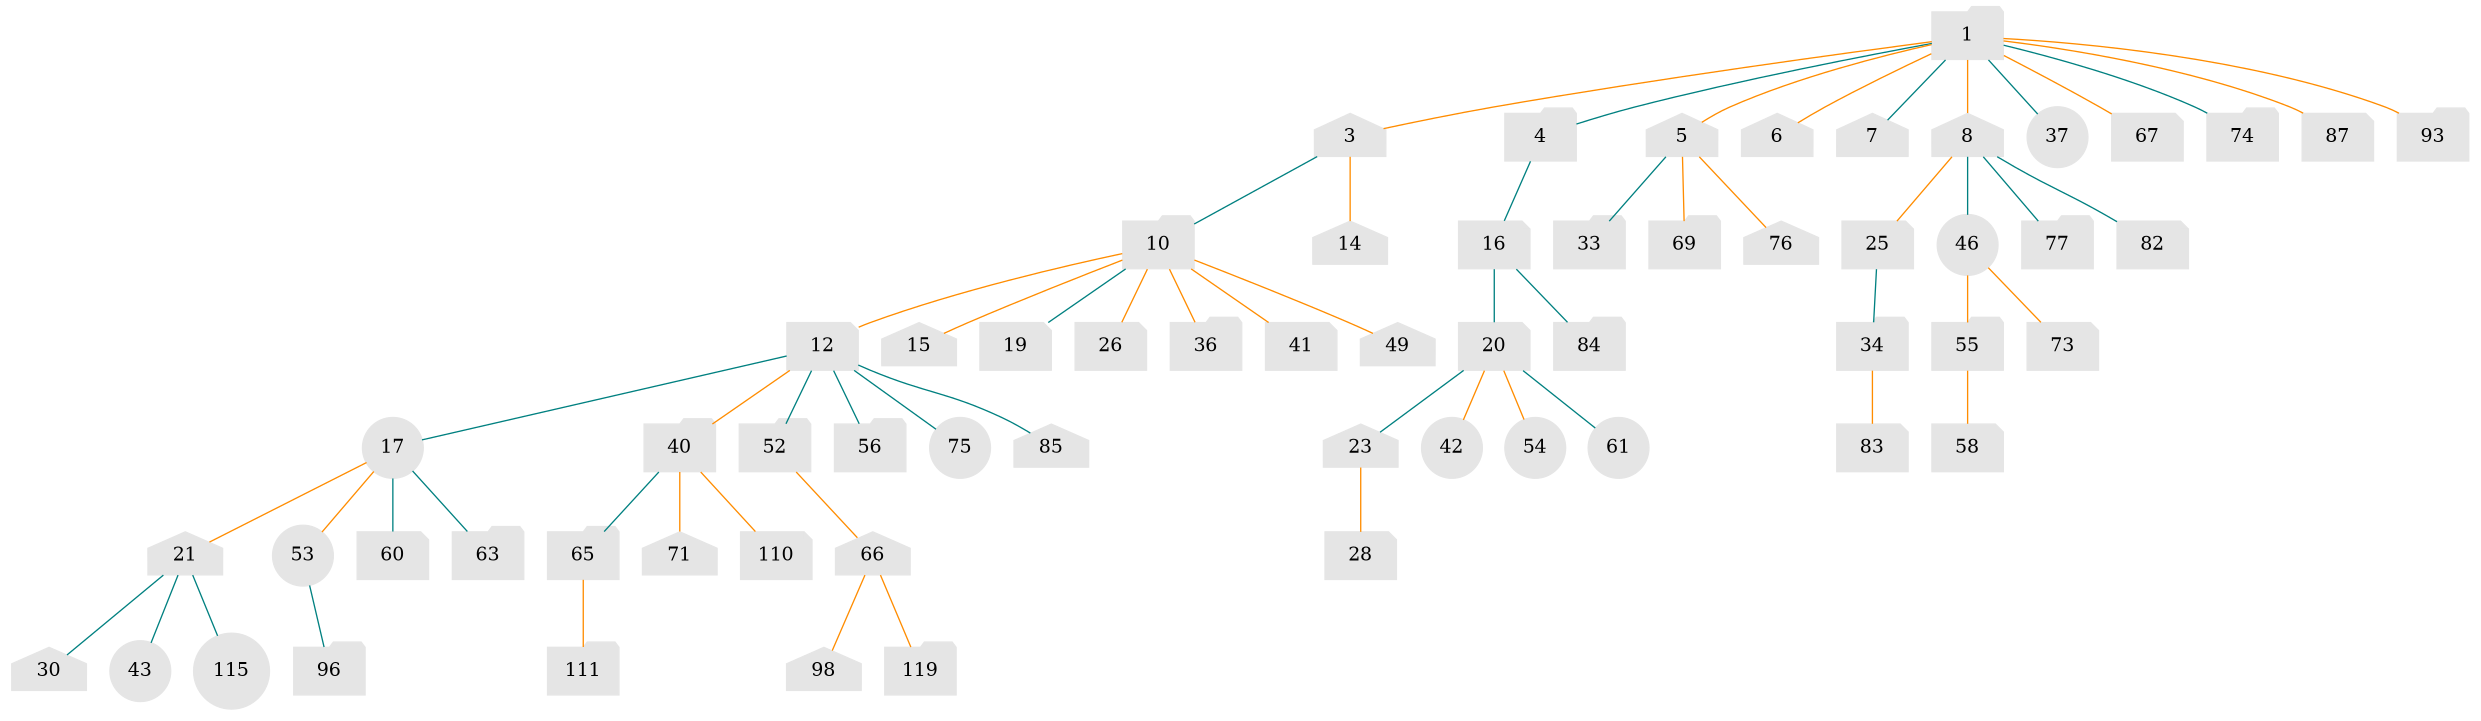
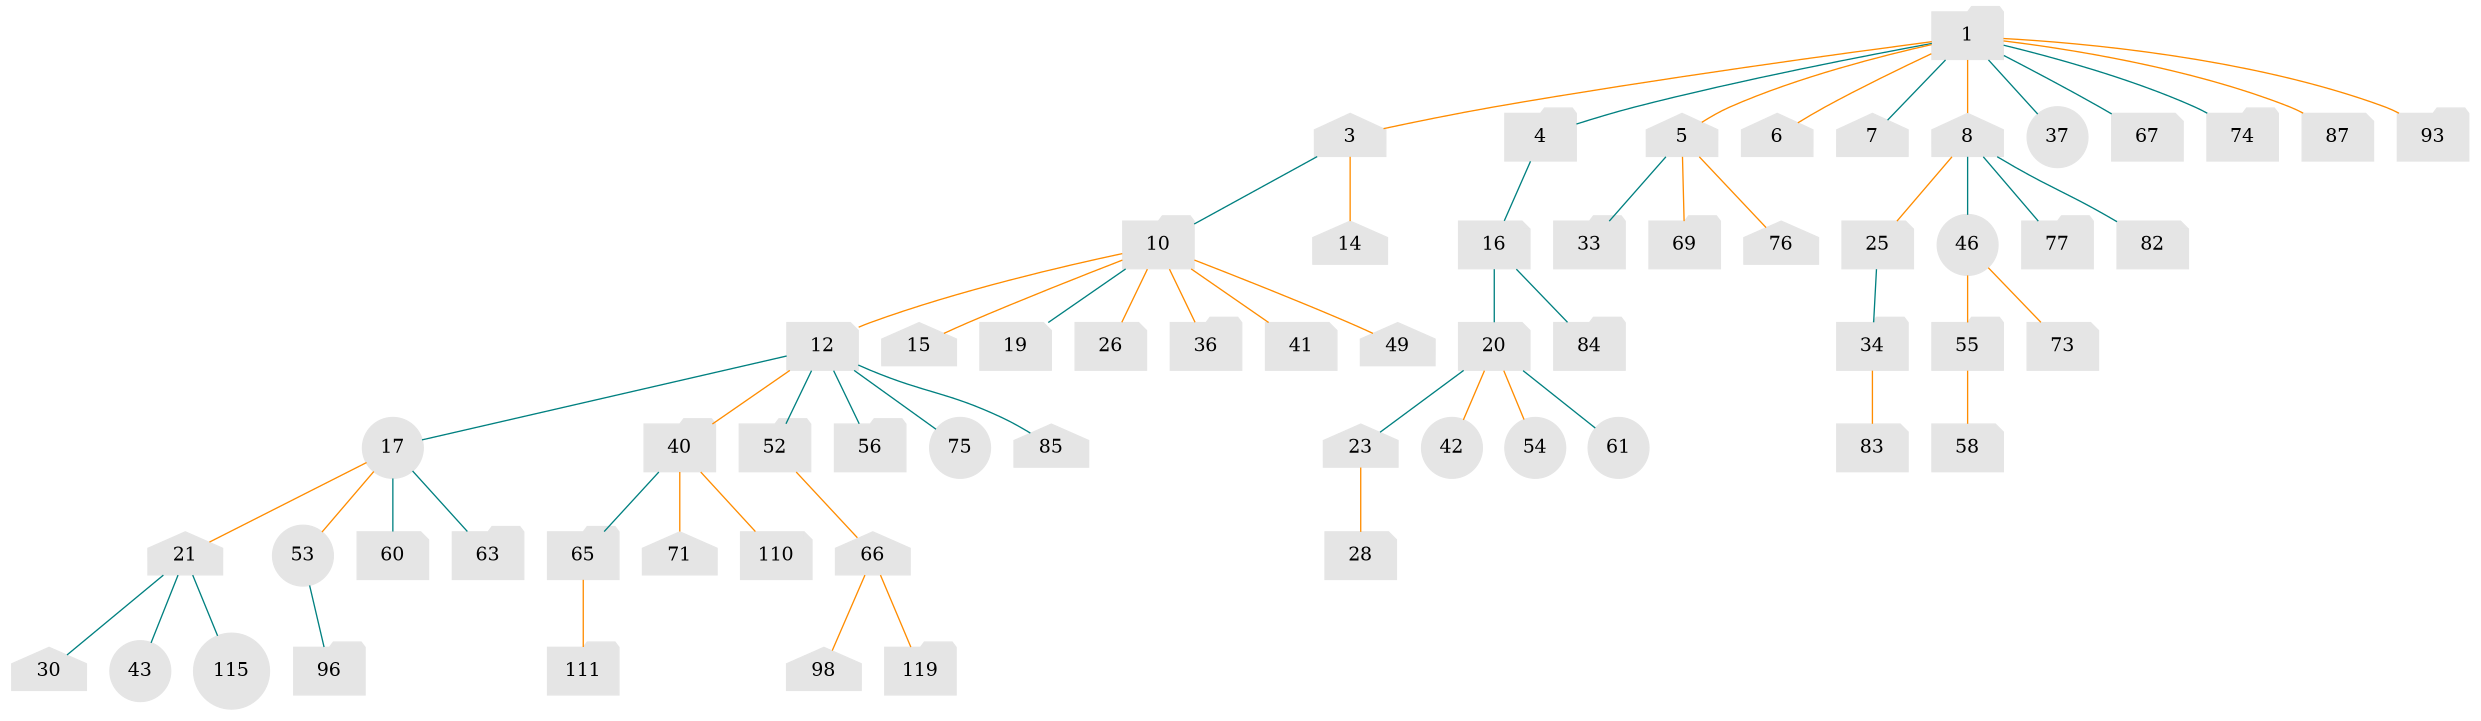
(2058, 84) -> (2058, 84)
